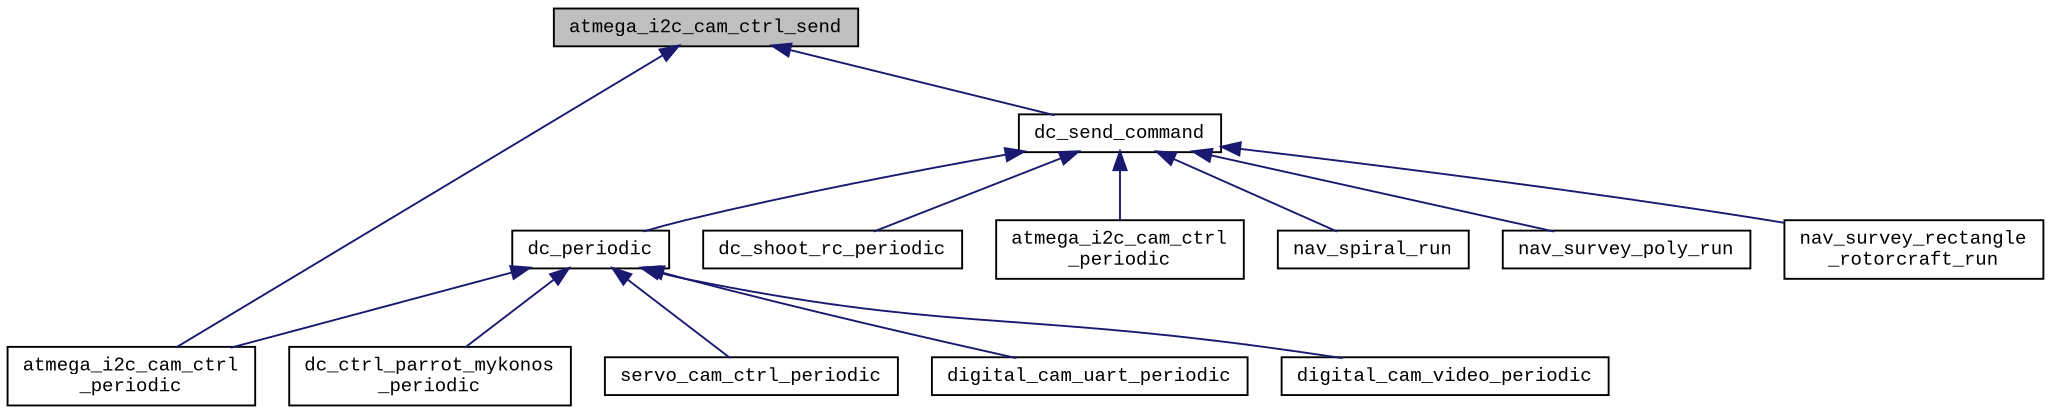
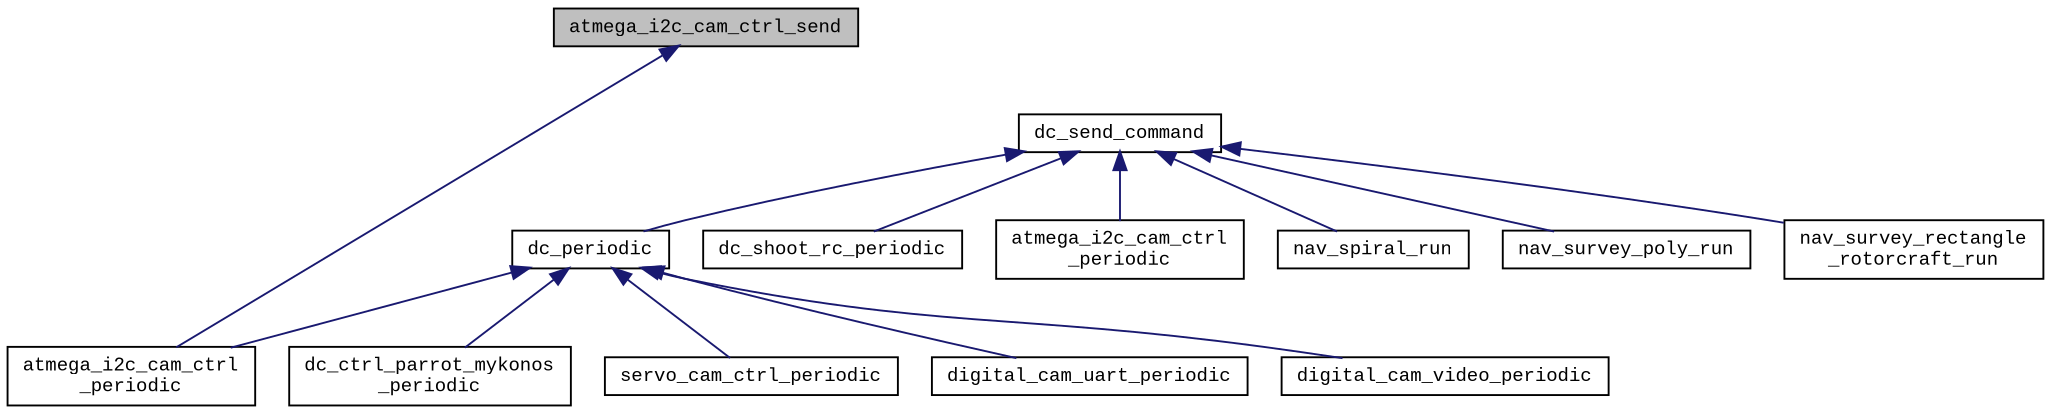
(922, 83) -> none
